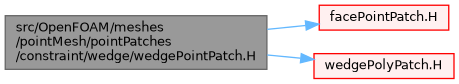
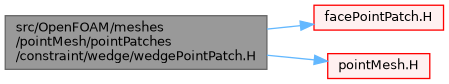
(384, 66) -> (379, 66)
